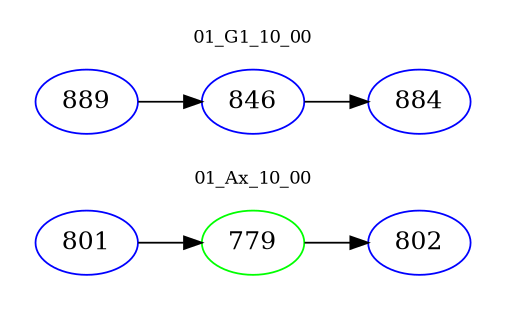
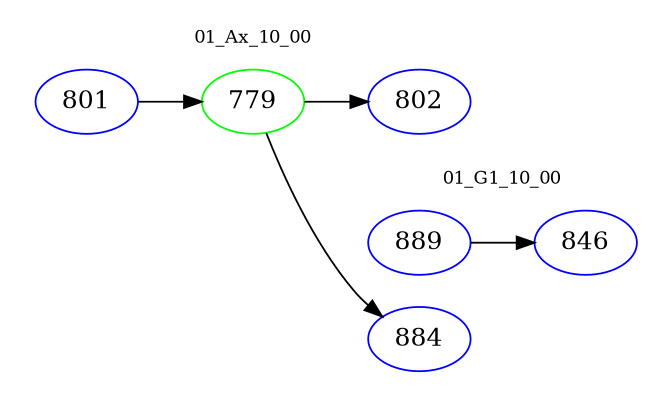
(327, 102) -> (309, 224)
